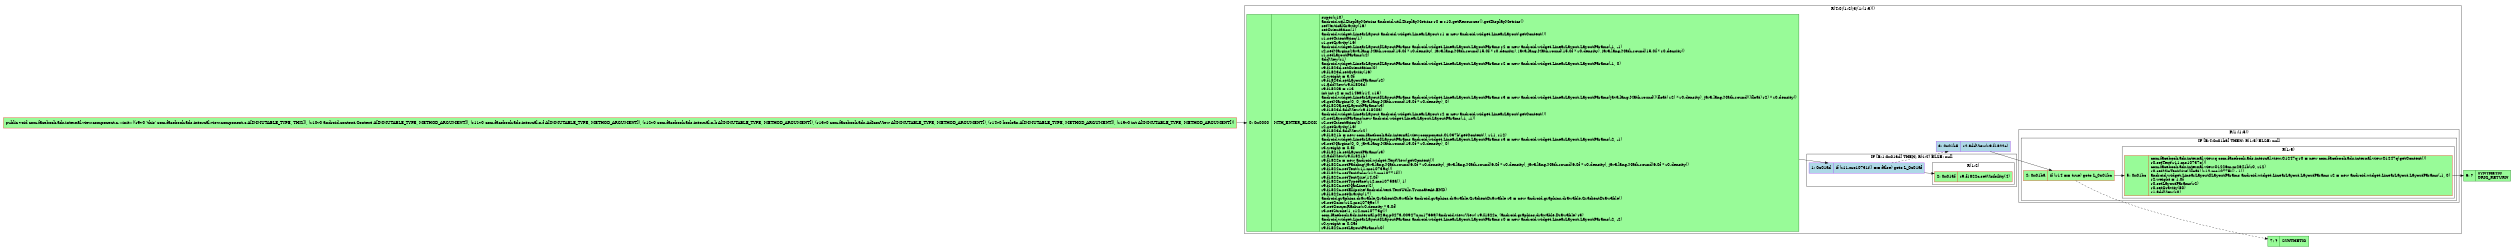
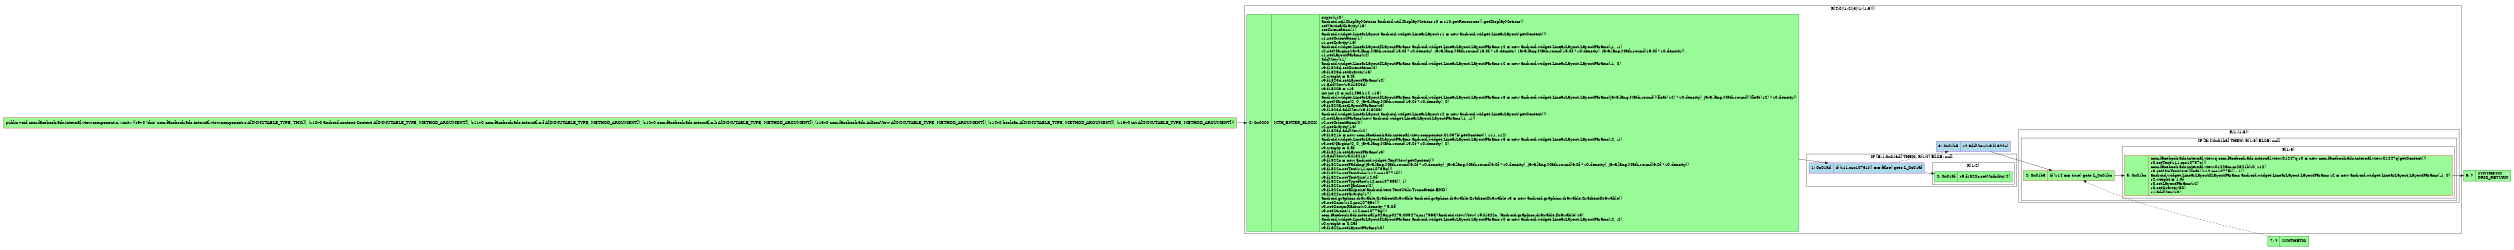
(1973, 177) -> (1973, 177)
(2168, 216) -> (2177, 213)
